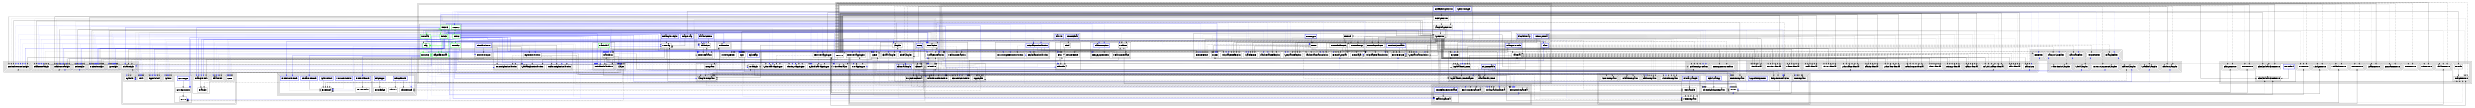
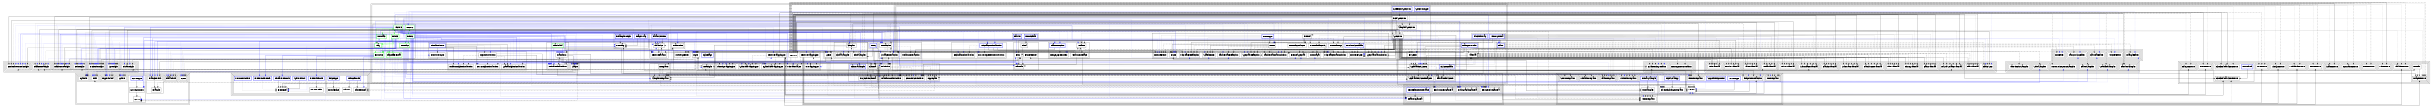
none -> (1734, 78)
